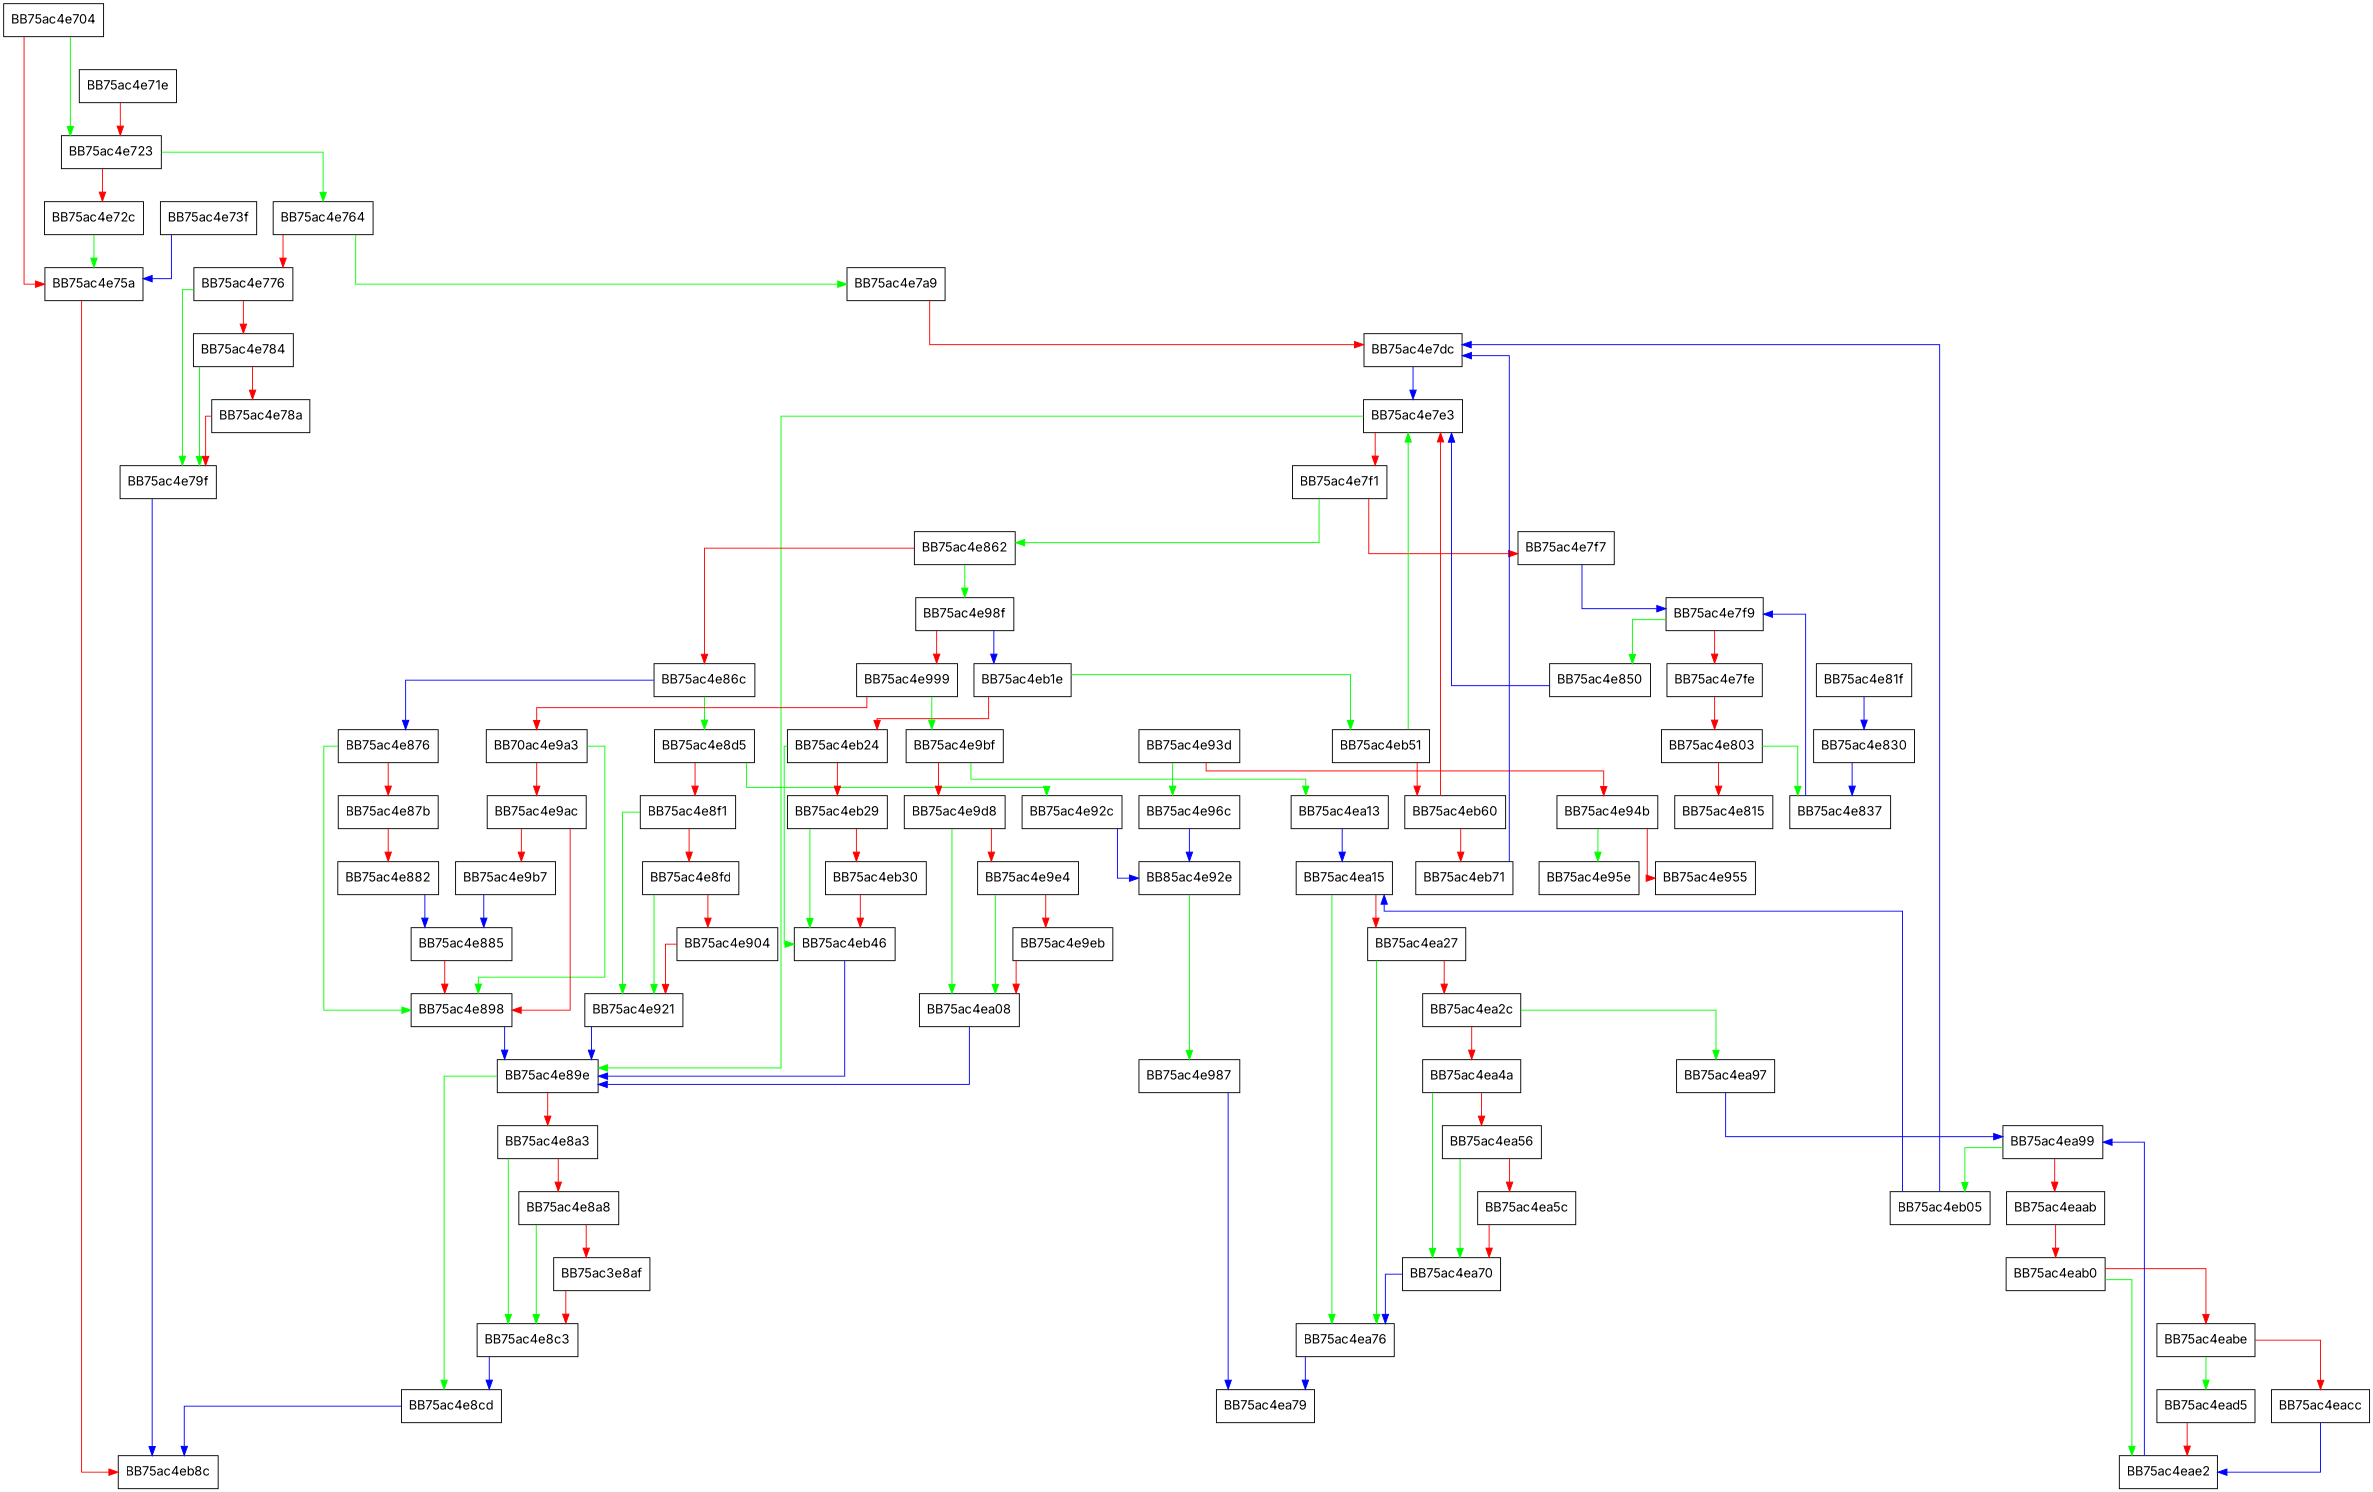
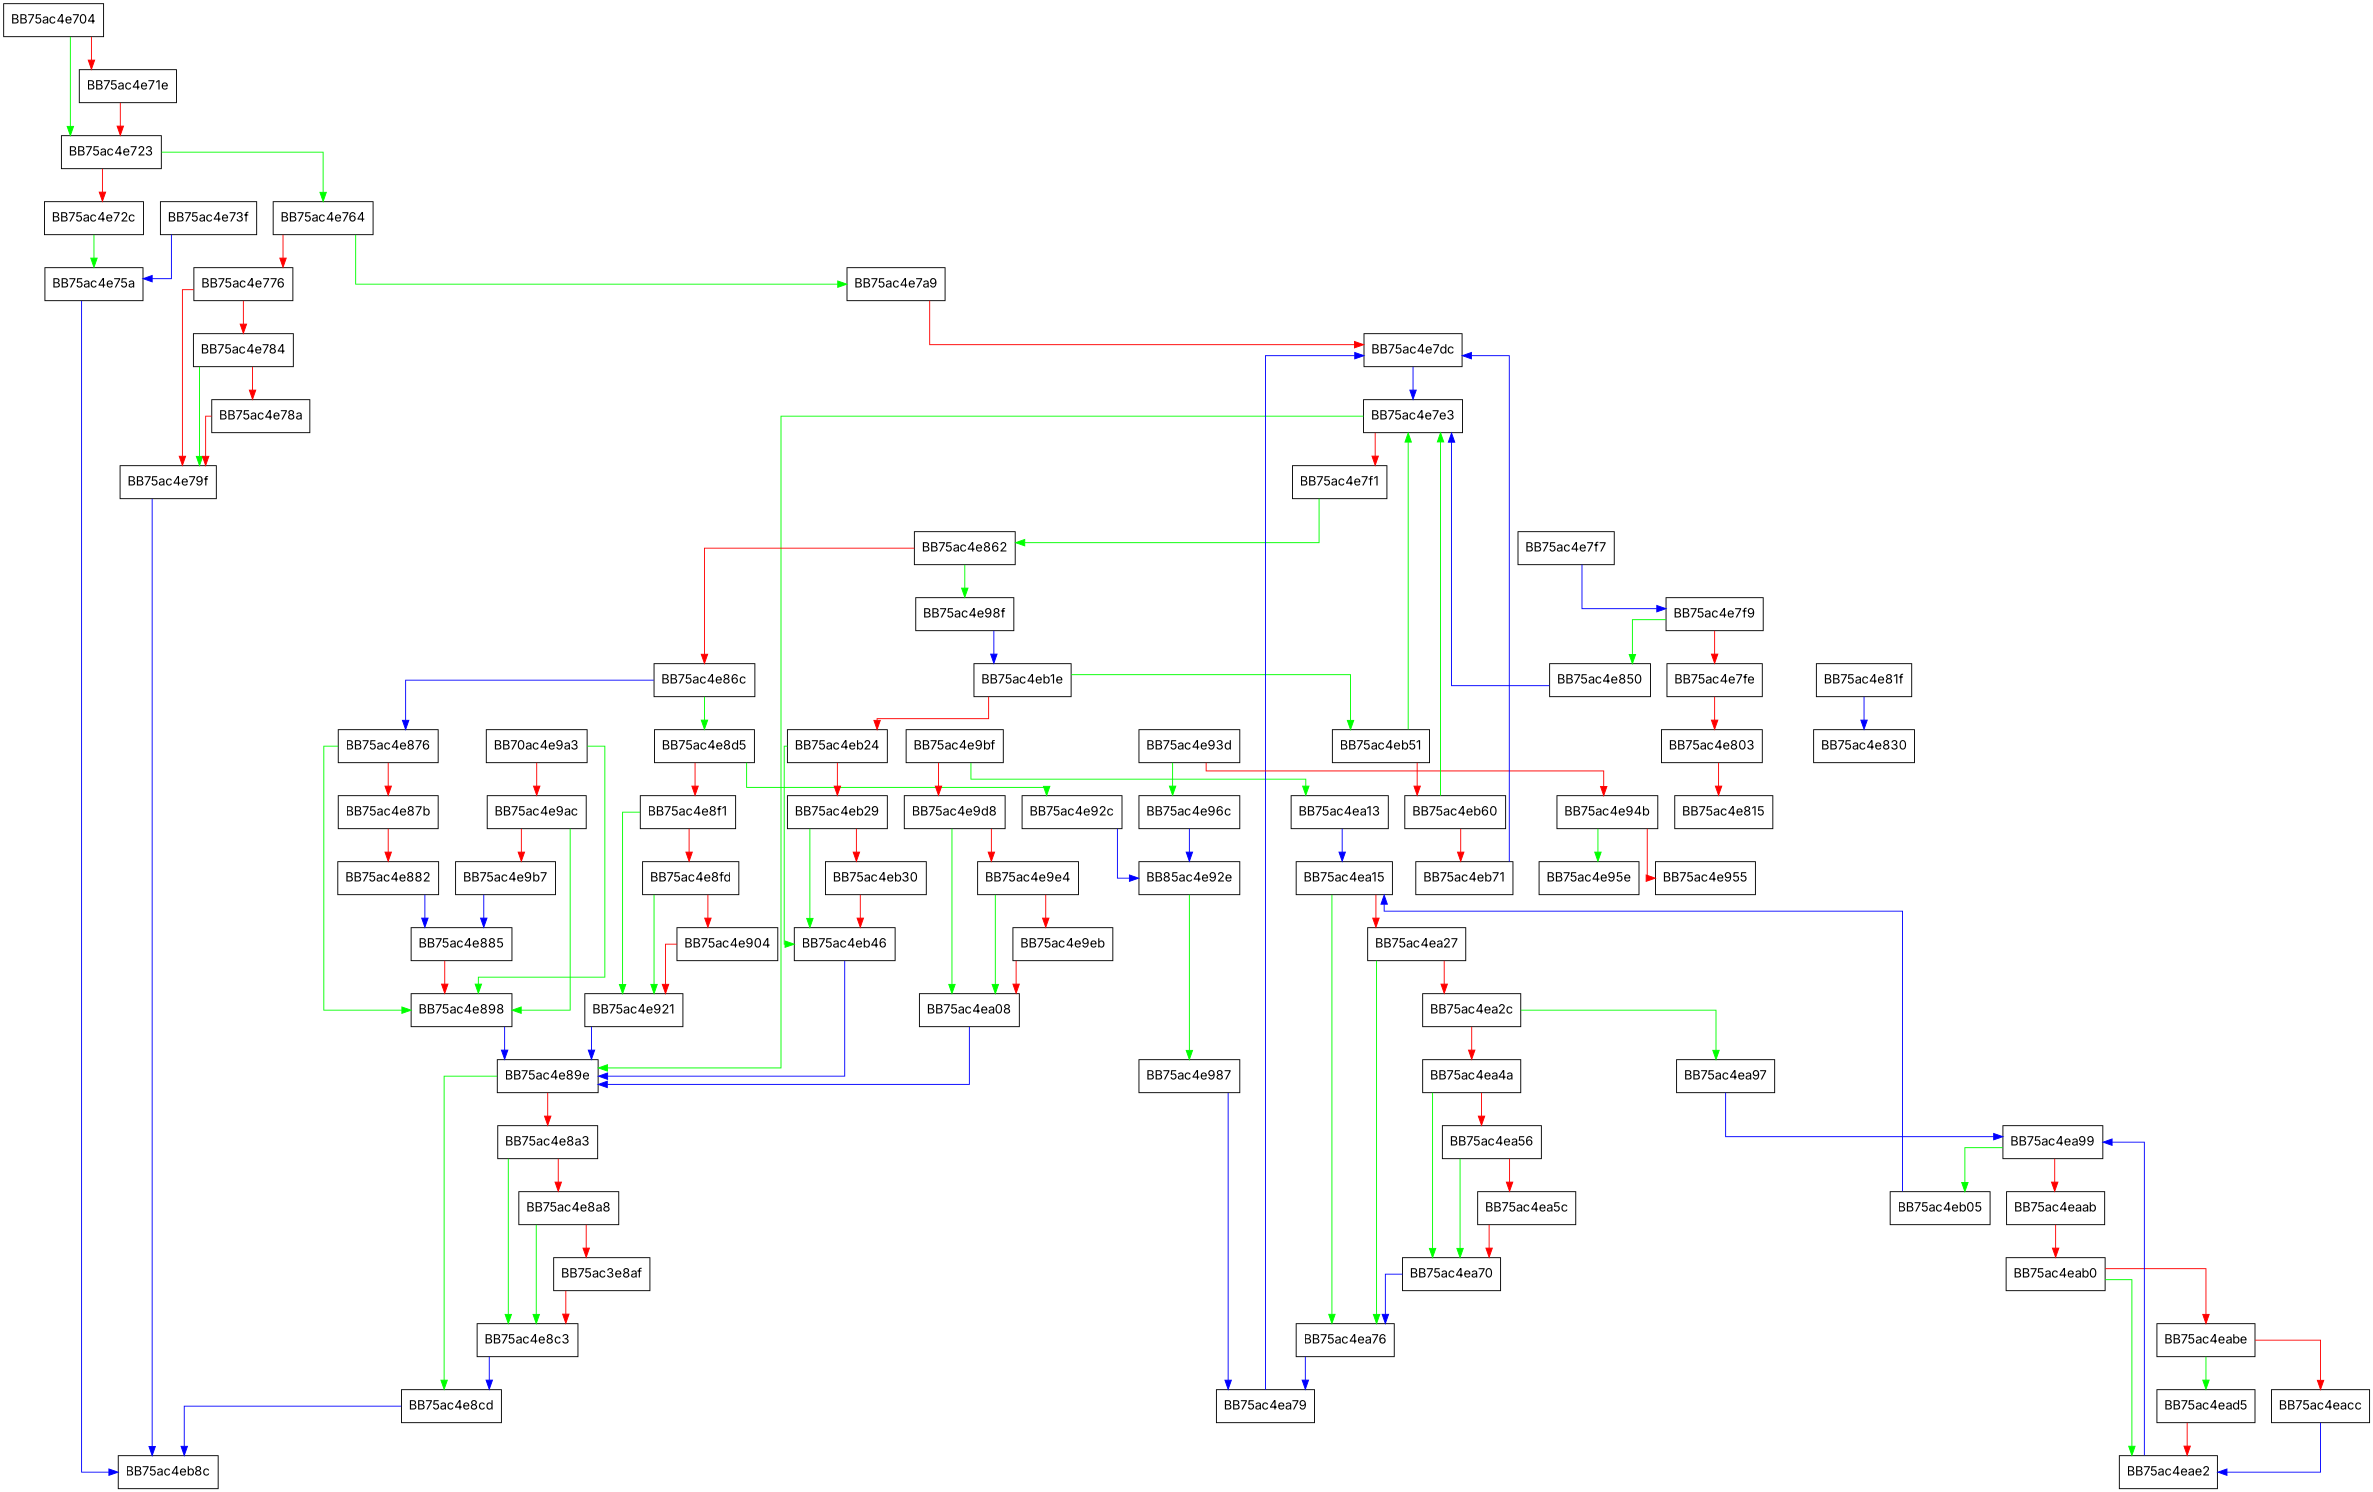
(24, 166) -> (91, 48)
(182, 367) -> (182, 367)
(1940, 534) -> (1265, 828)
(1416, 554) -> none
(1441, 619) -> (1441, 619)
(907, 680) -> none
(1840, 812) -> none
(82, 900) -> (82, 900)
(570, 944) -> (570, 944)
